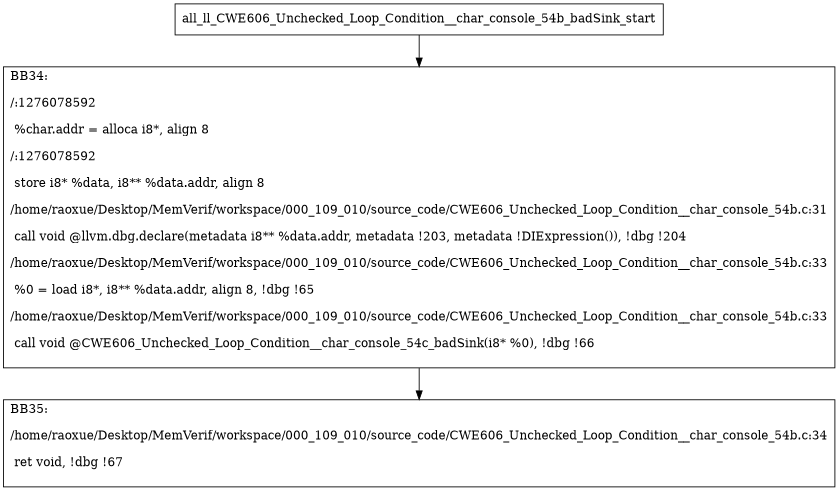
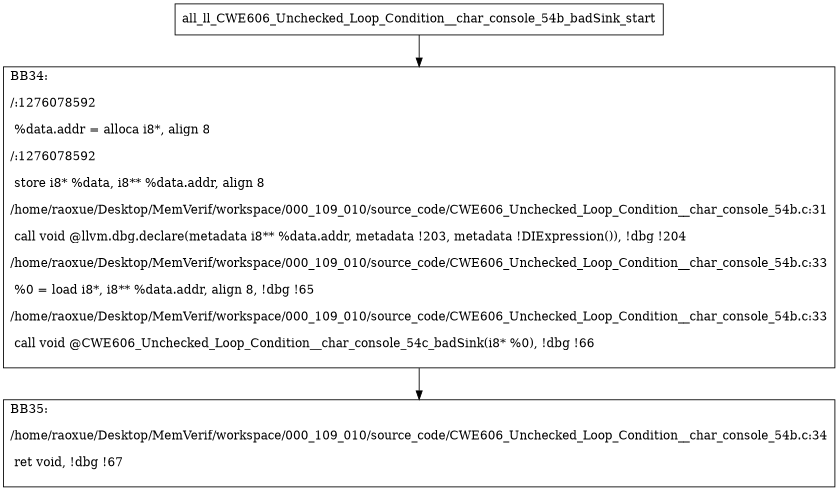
(110, 130) -> (110, 130)
